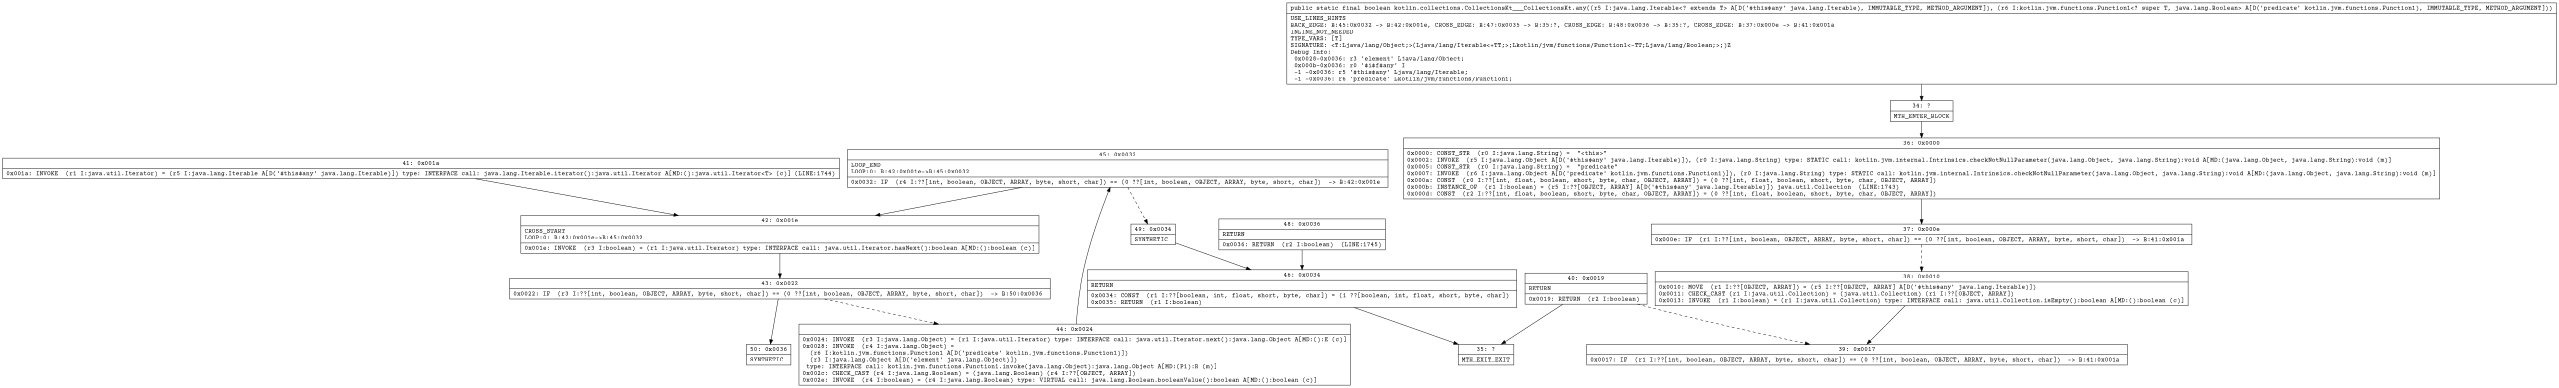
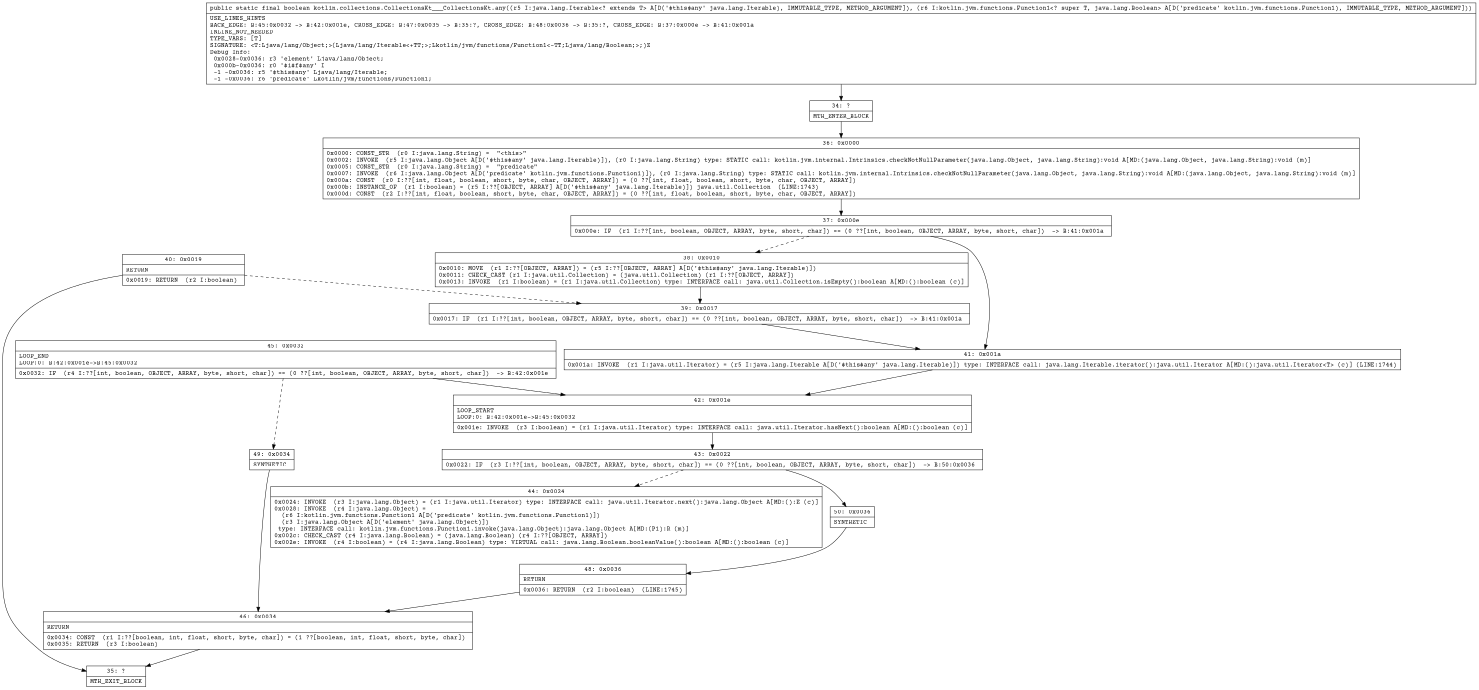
(545, 231) -> (476, 410)
(1087, 256) -> none
none -> (985, 275)
(1148, 302) -> (104, 644)
none -> (839, 336)
(1486, 360) -> (116, 681)
none -> (774, 562)
